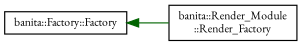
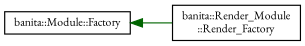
(66, 23) -> (67, 23)
